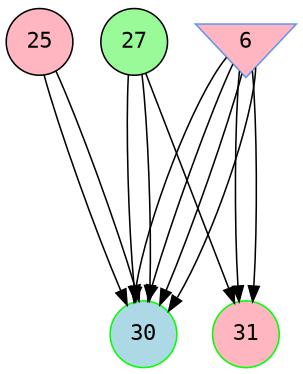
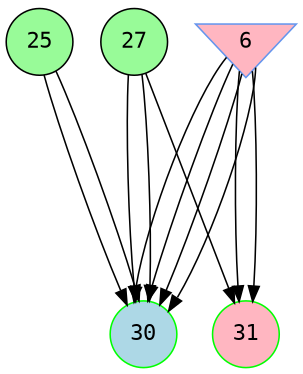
(40, 42) -> (40, 42)
